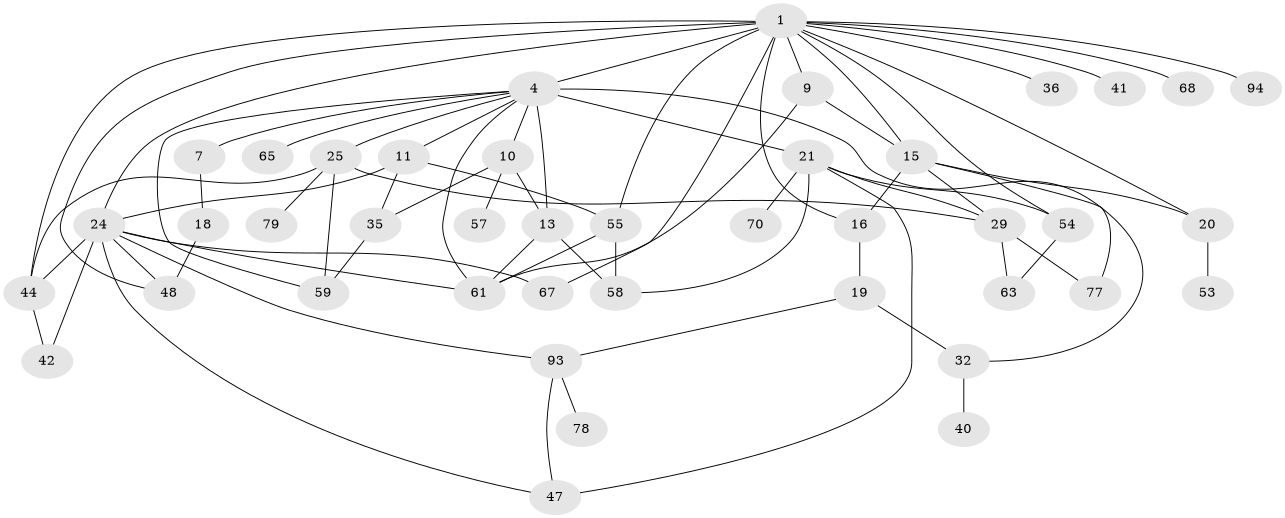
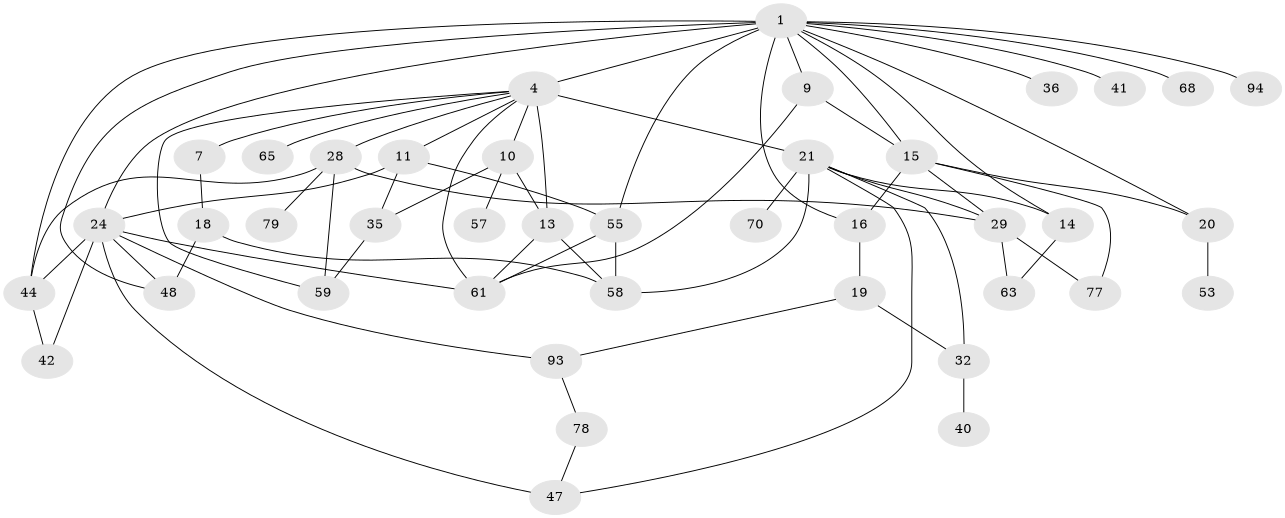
(336, 157) -> (336, 157)
(980, 186) -> (936, 224)
(1068, 225) -> (1068, 225)
none -> (410, 259)
(548, 293) -> none
(547, 429) -> (568, 464)
